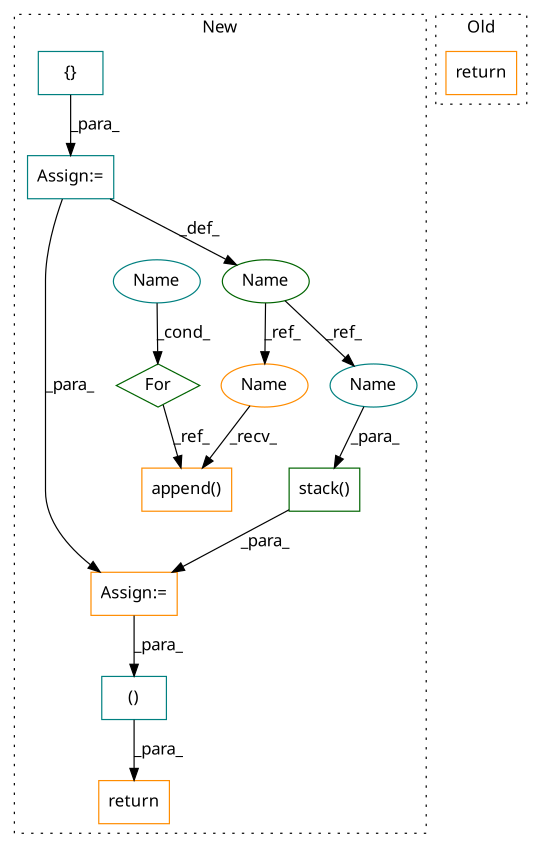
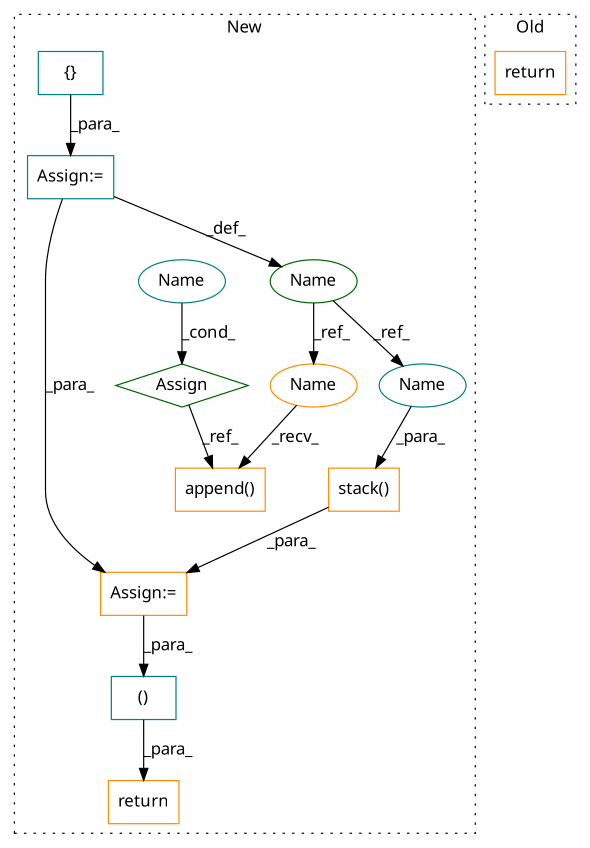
(158, 386) -> (182, 386)
(324, 490) -> (364, 490)
